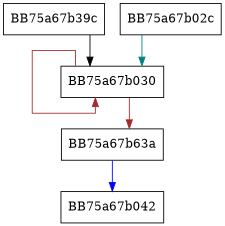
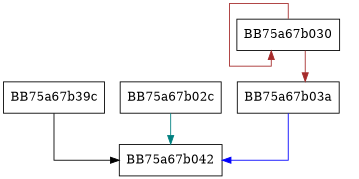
(90, 46) -> (59, 160)
(142, 46) -> (171, 124)
(112, 145) -> (288, 98)
